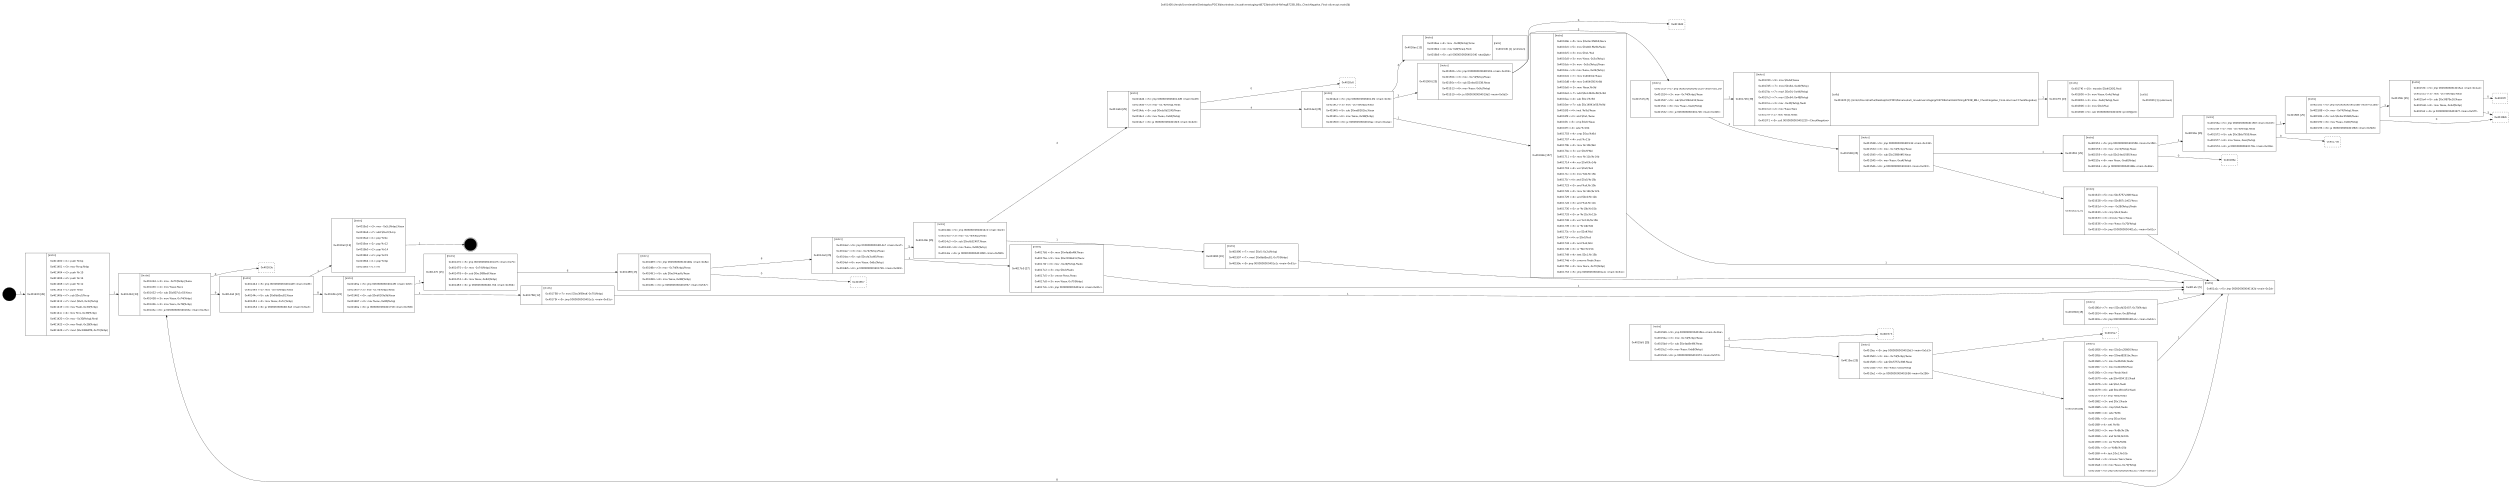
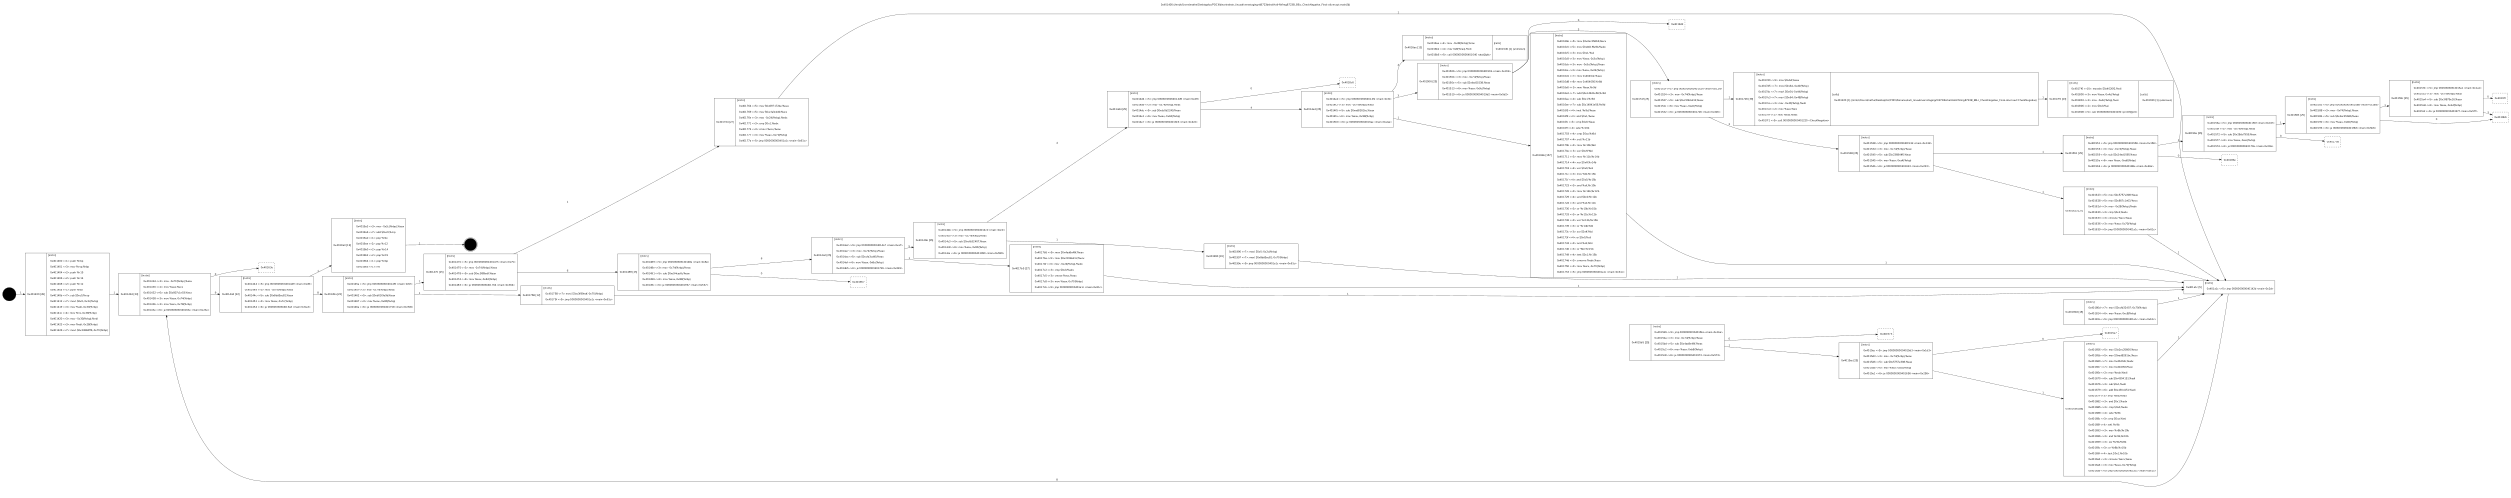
none -> (761, 122)
